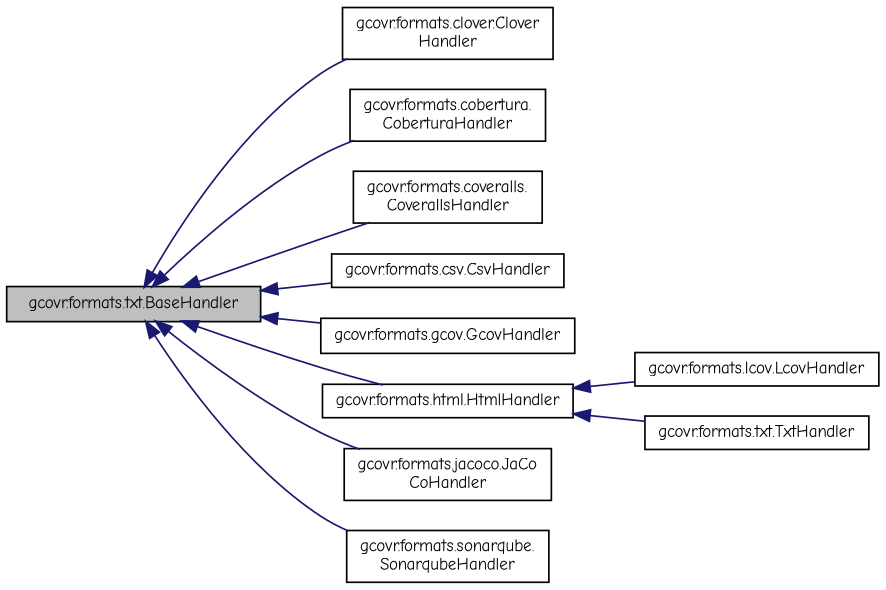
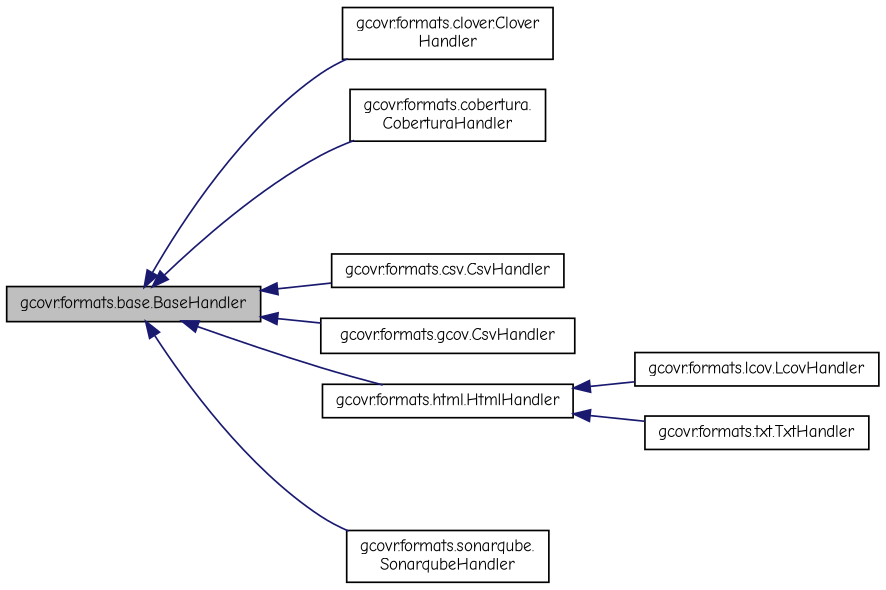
(448, 197) -> none
(134, 304) -> (134, 304)
(448, 336) -> (448, 336)
(448, 475) -> none
